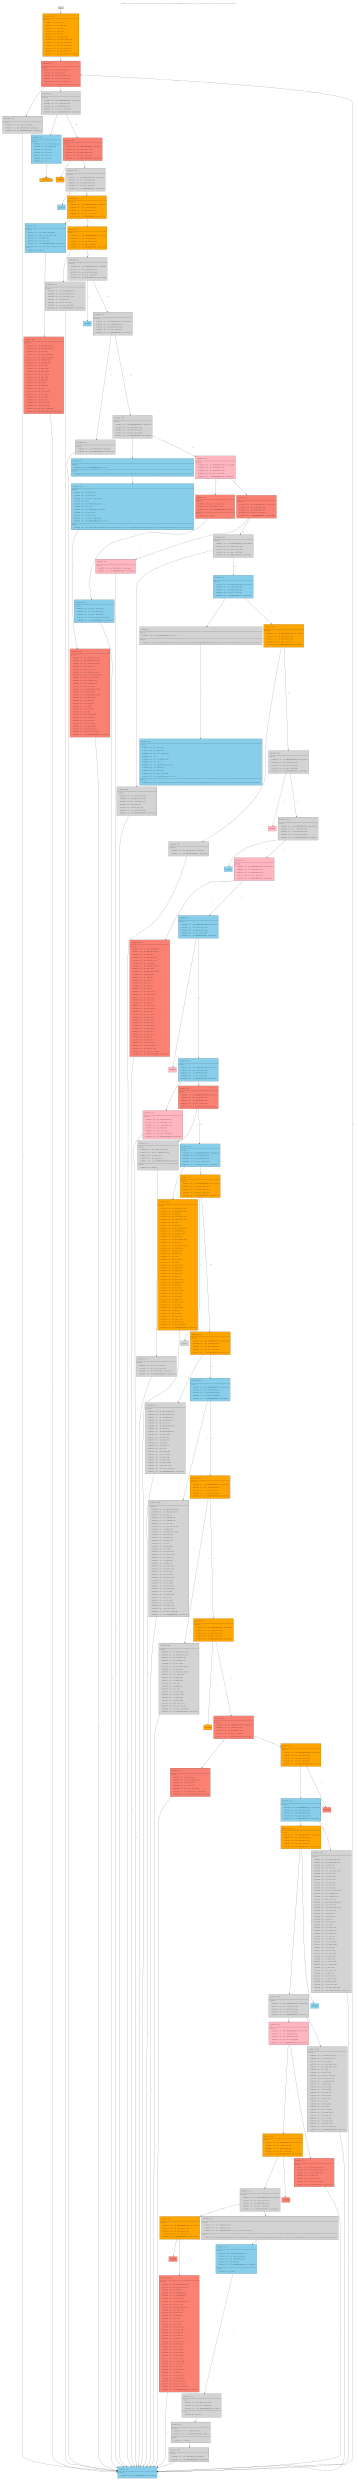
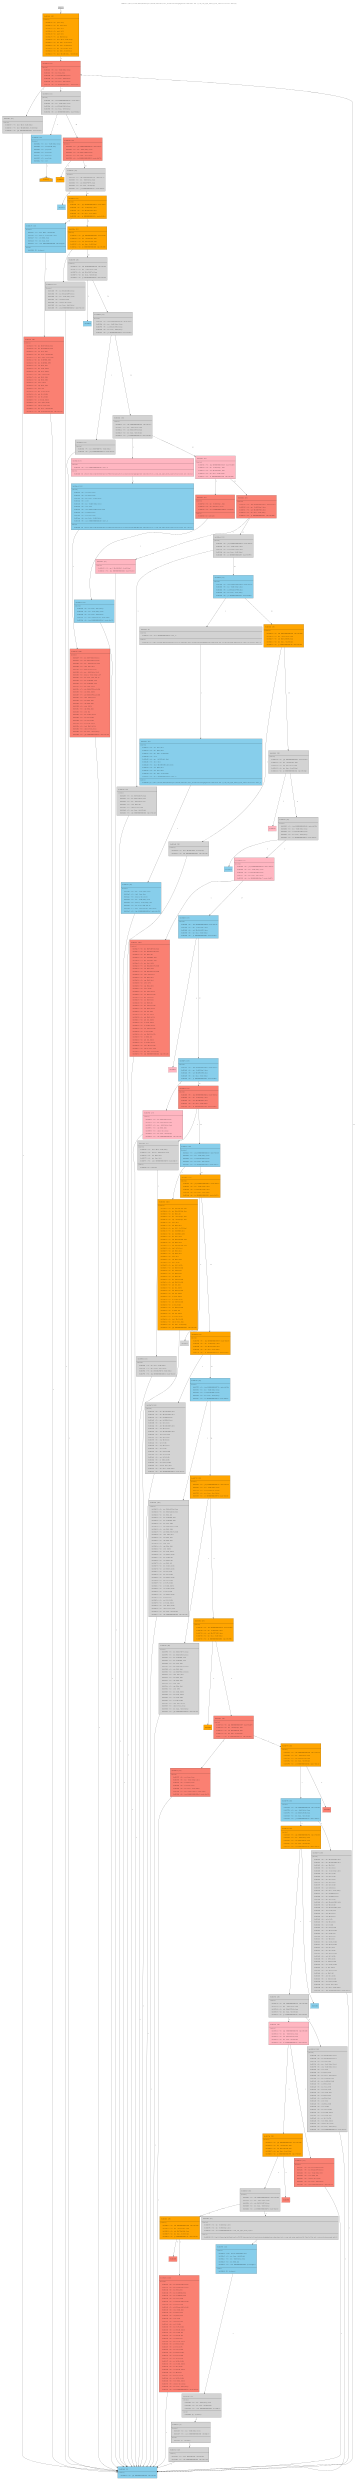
(133, 467) -> (133, 467)
none -> (141, 898)
